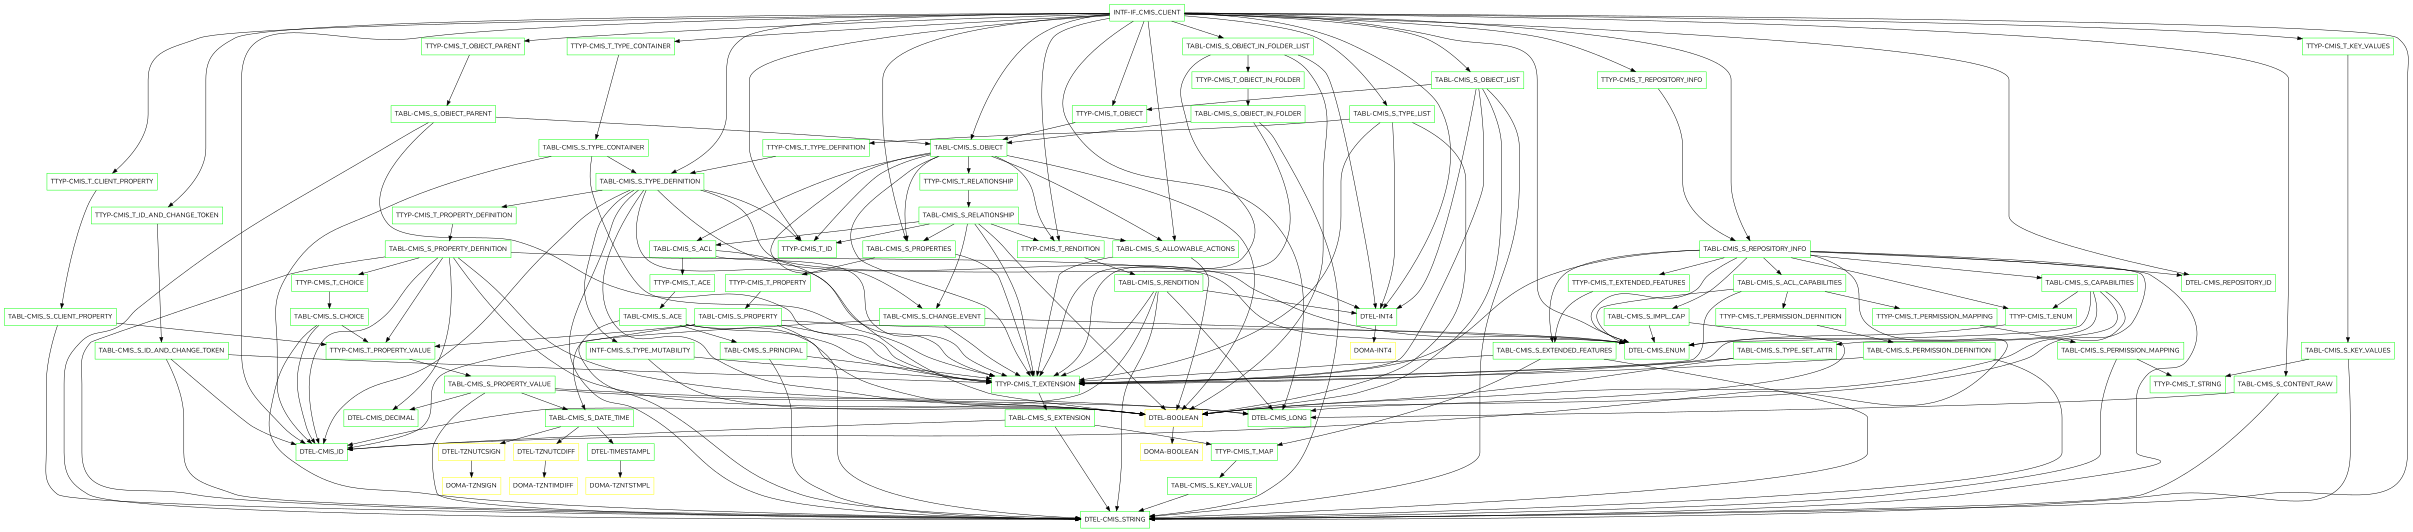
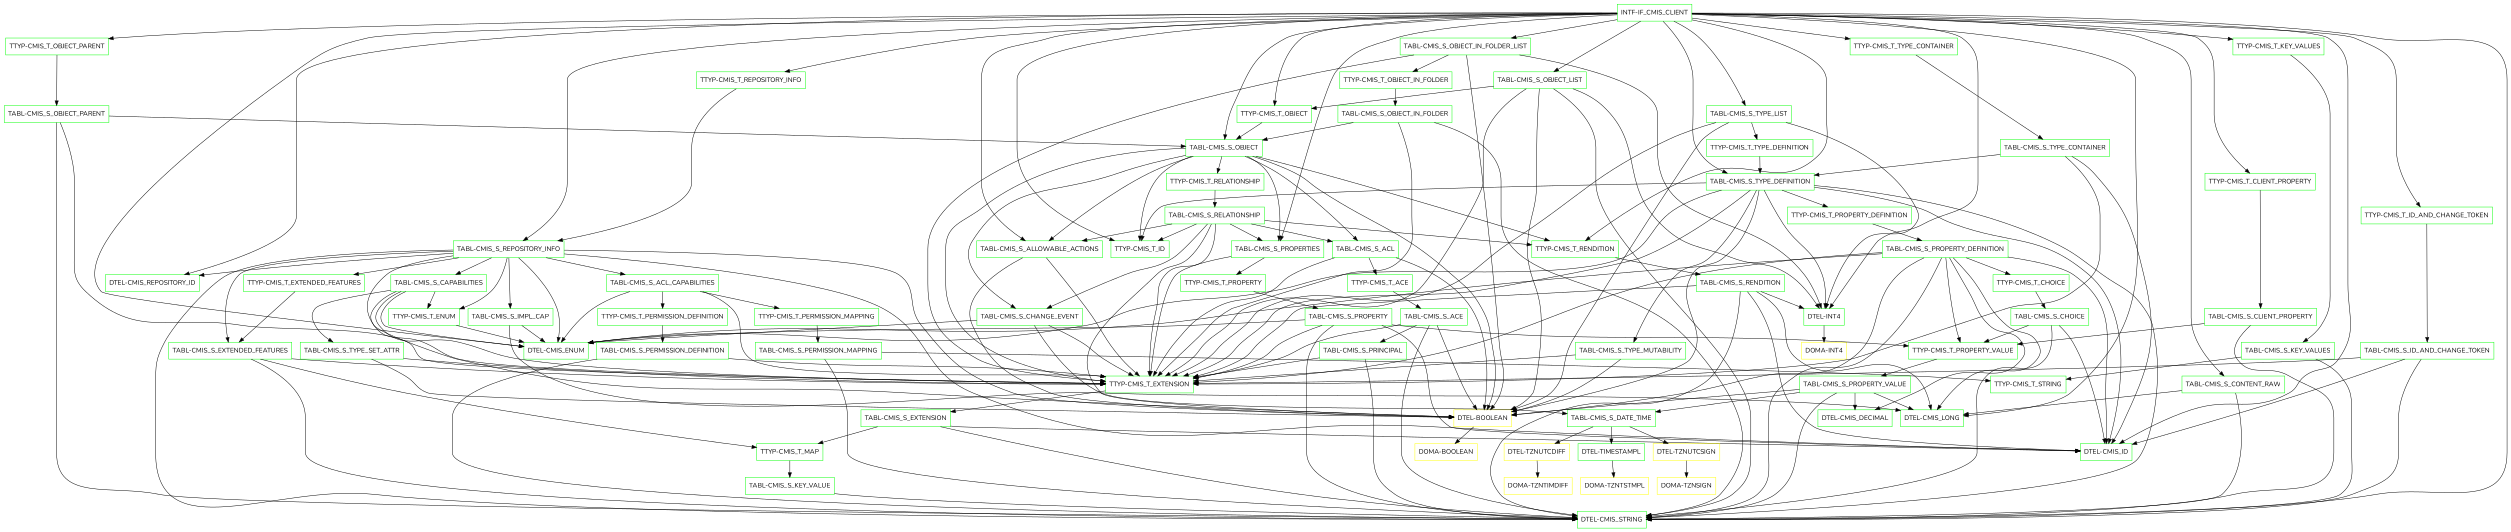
none -> (1557, 315)
(640, 351) -> (1631, 351)
